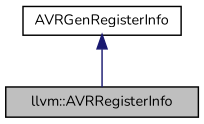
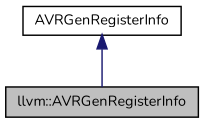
(102, 102) -> (102, 102)
